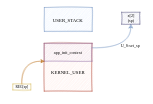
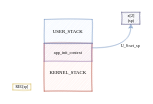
(68, 20) -> (68, 32)
(36, 62) -> none
(68, 68) -> (68, 68)
